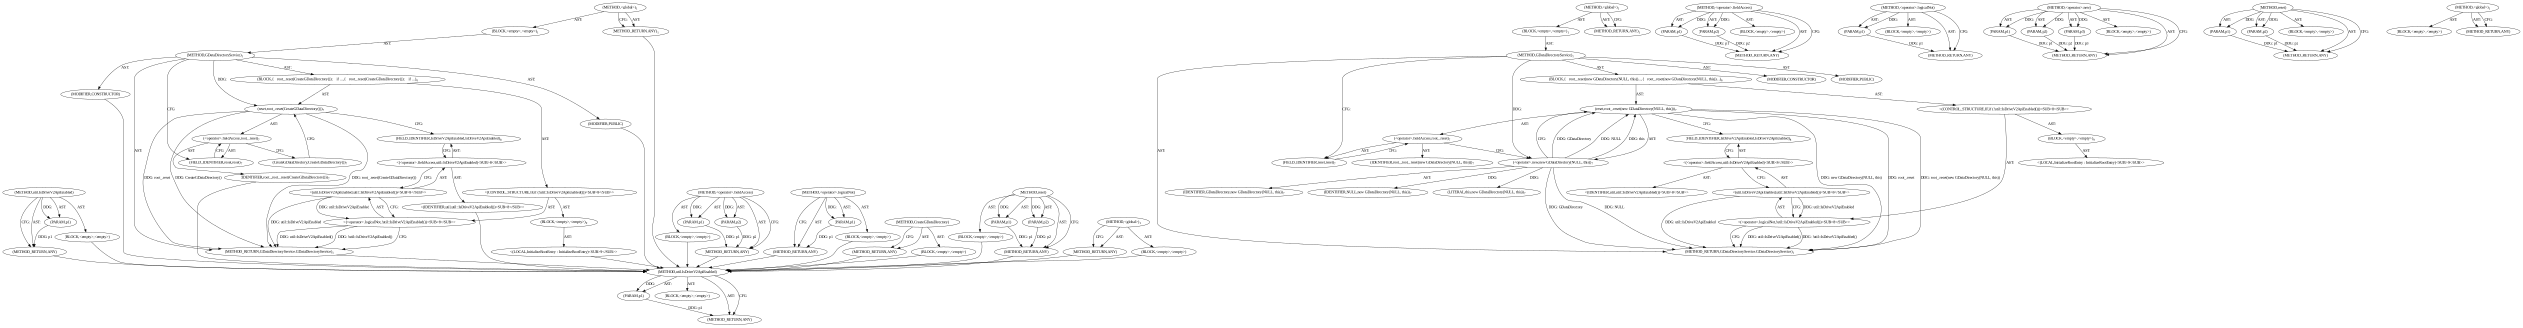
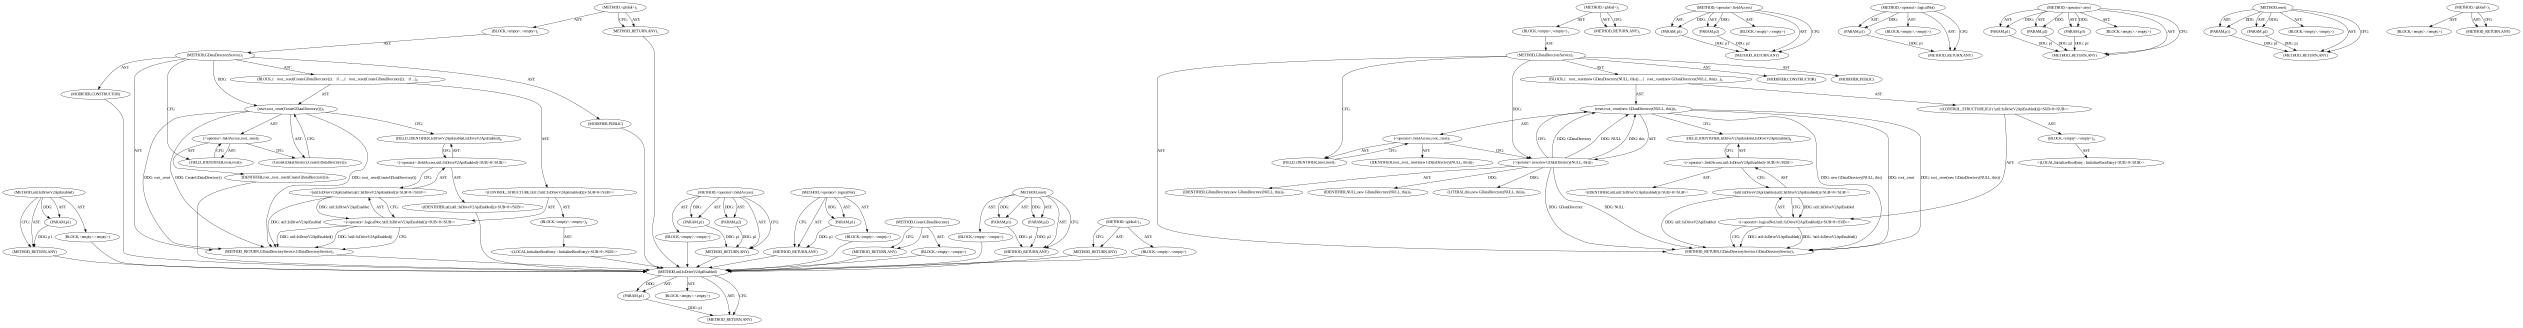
none -> (293, 136)
